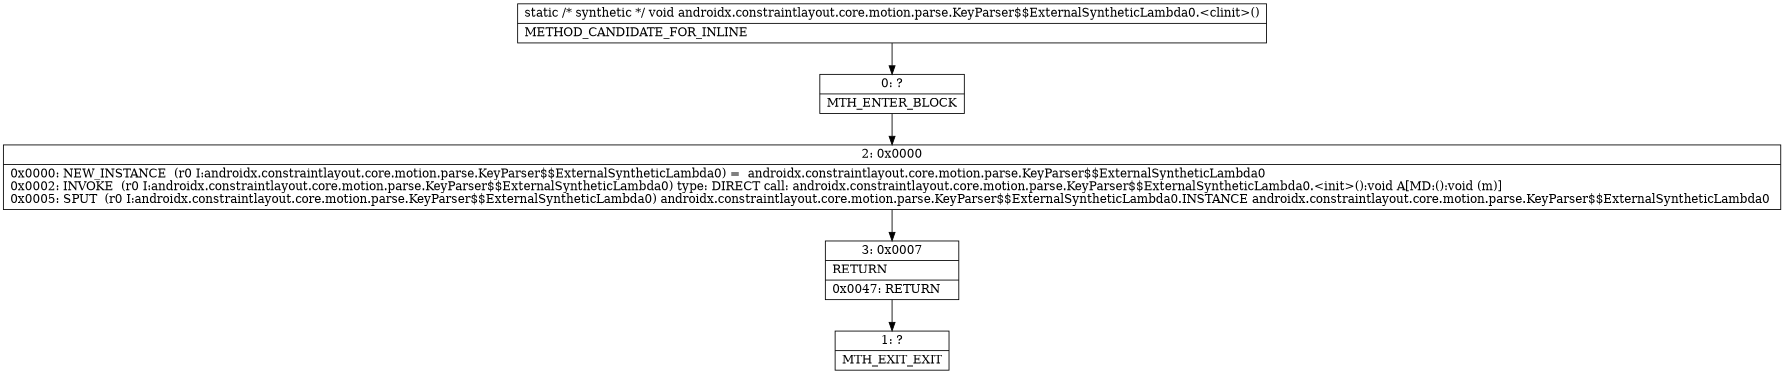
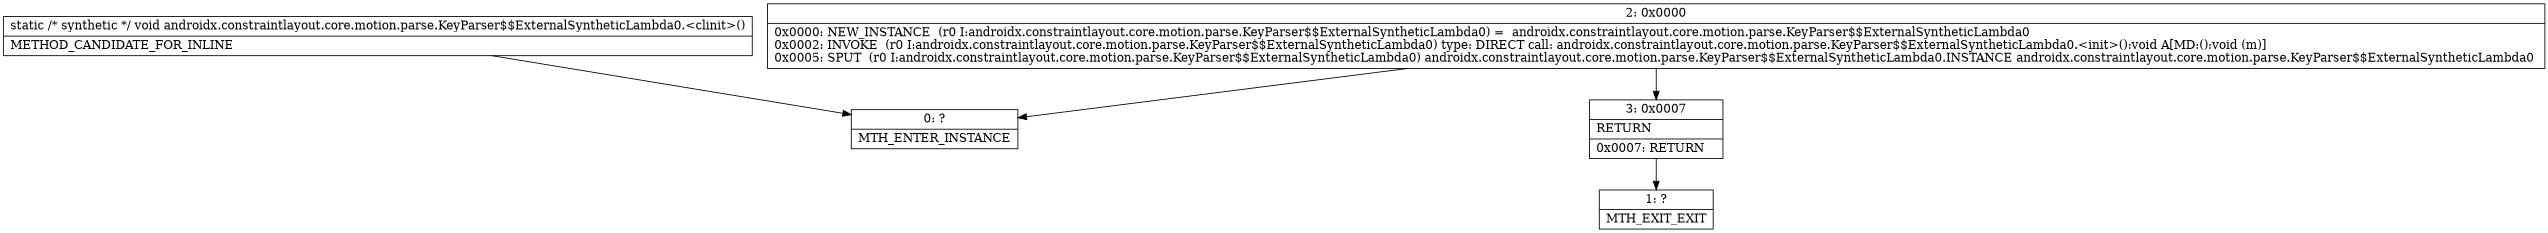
(892, 103) -> (935, 139)
(892, 125) -> (1217, 93)
(892, 289) -> (1656, 148)
